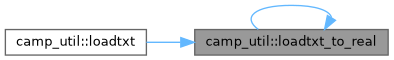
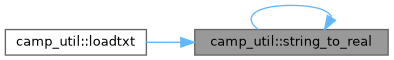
(291, 42) -> (291, 42)
